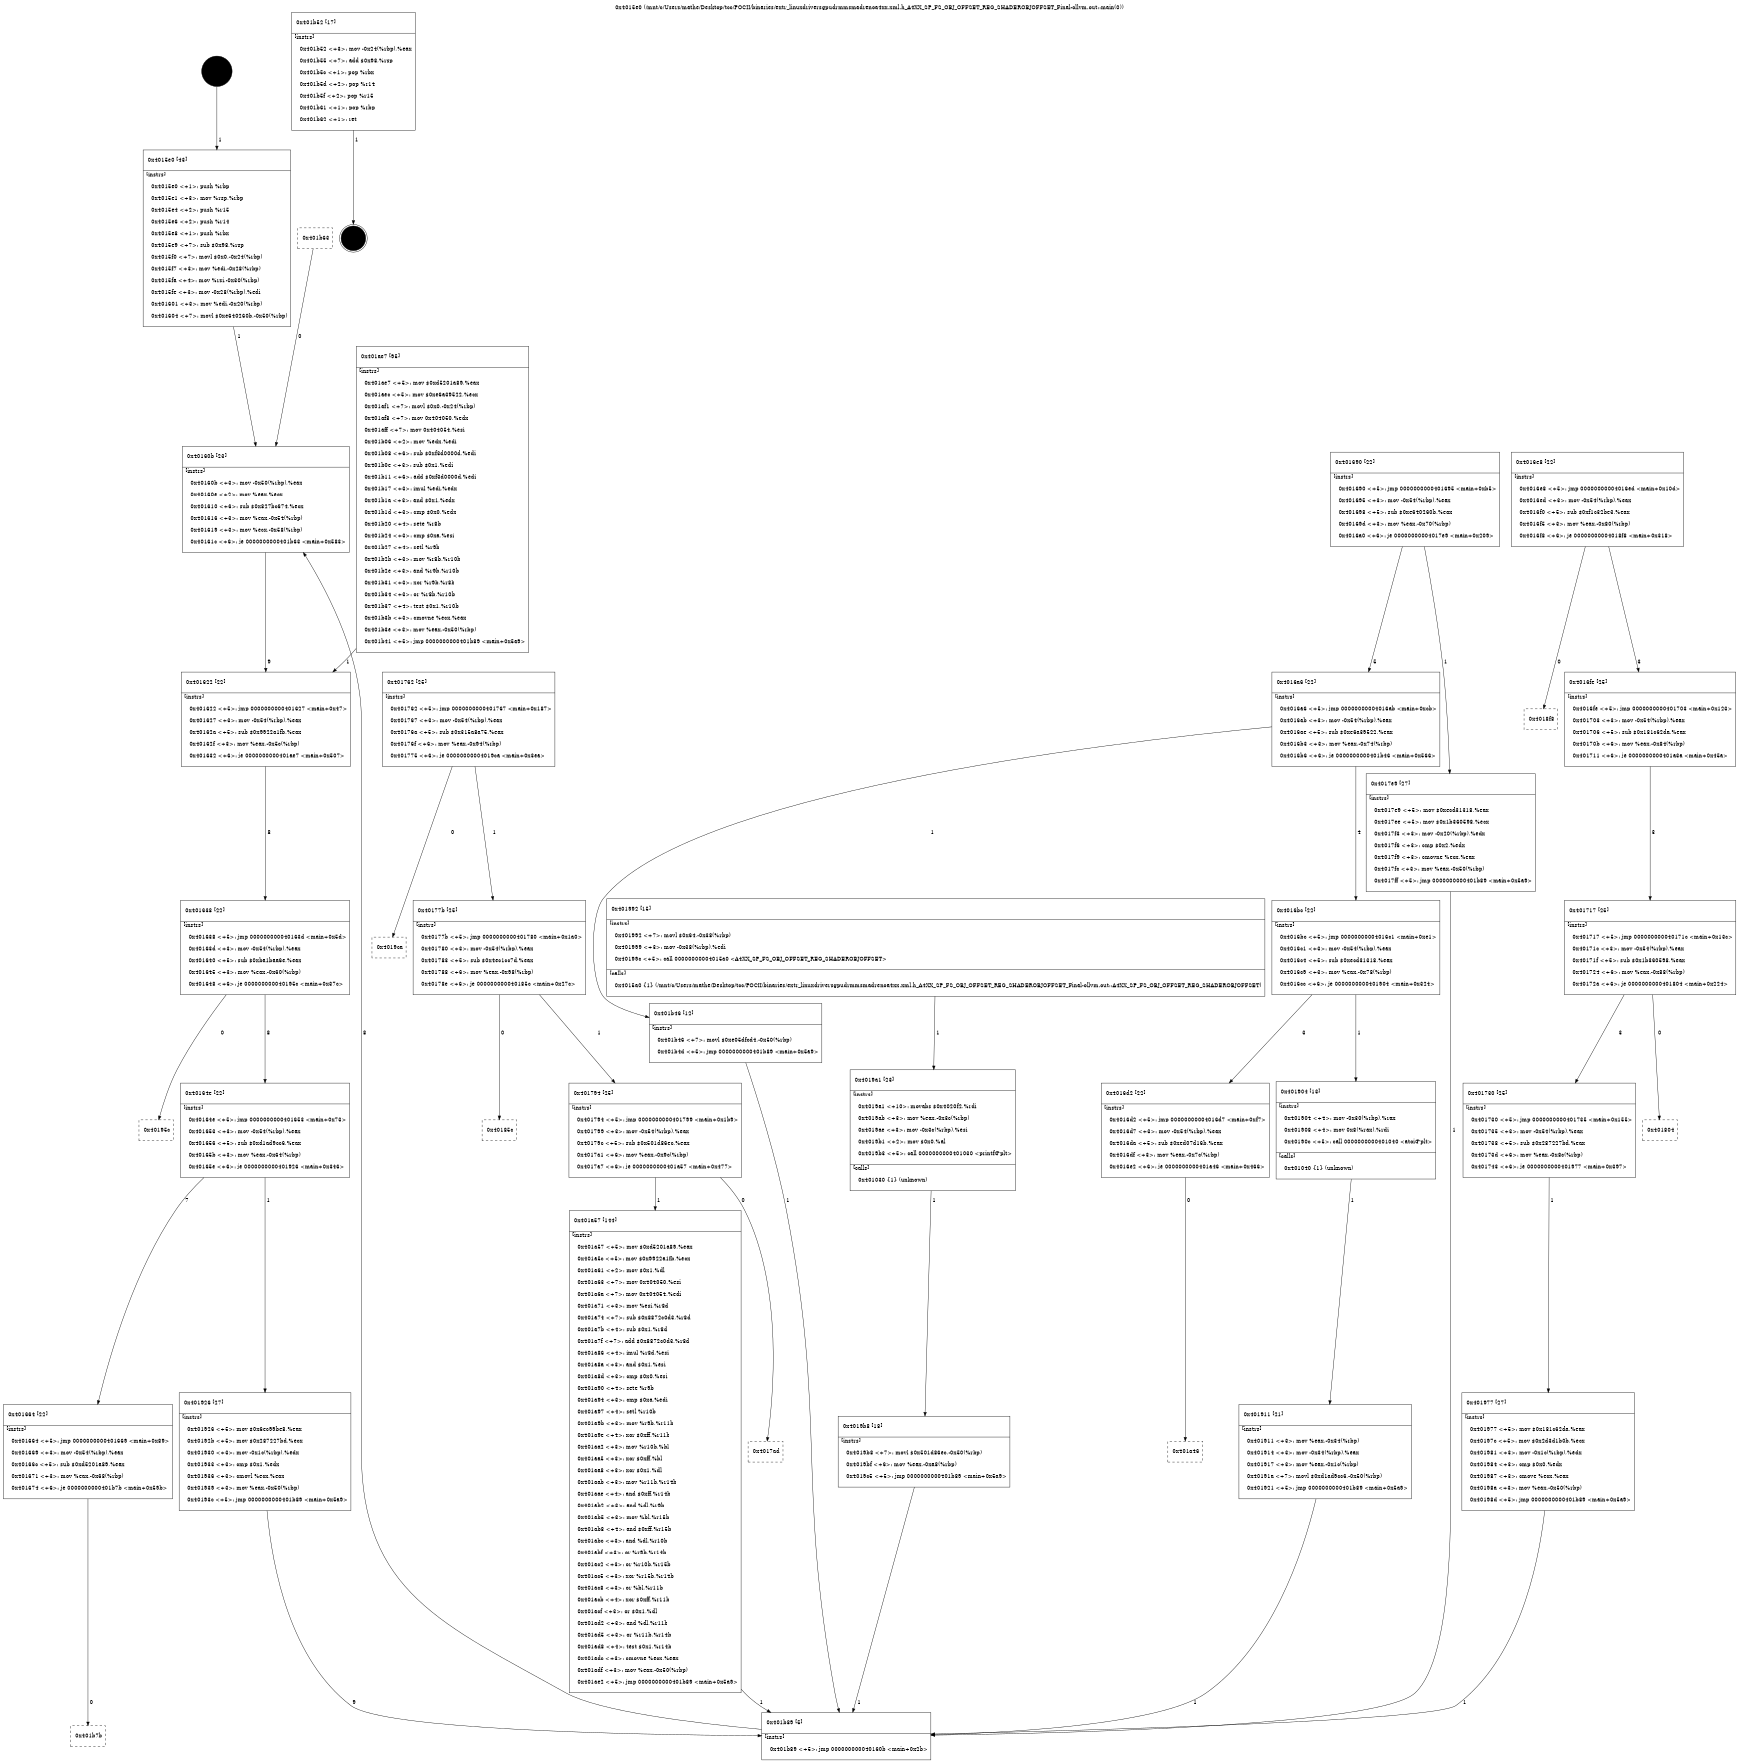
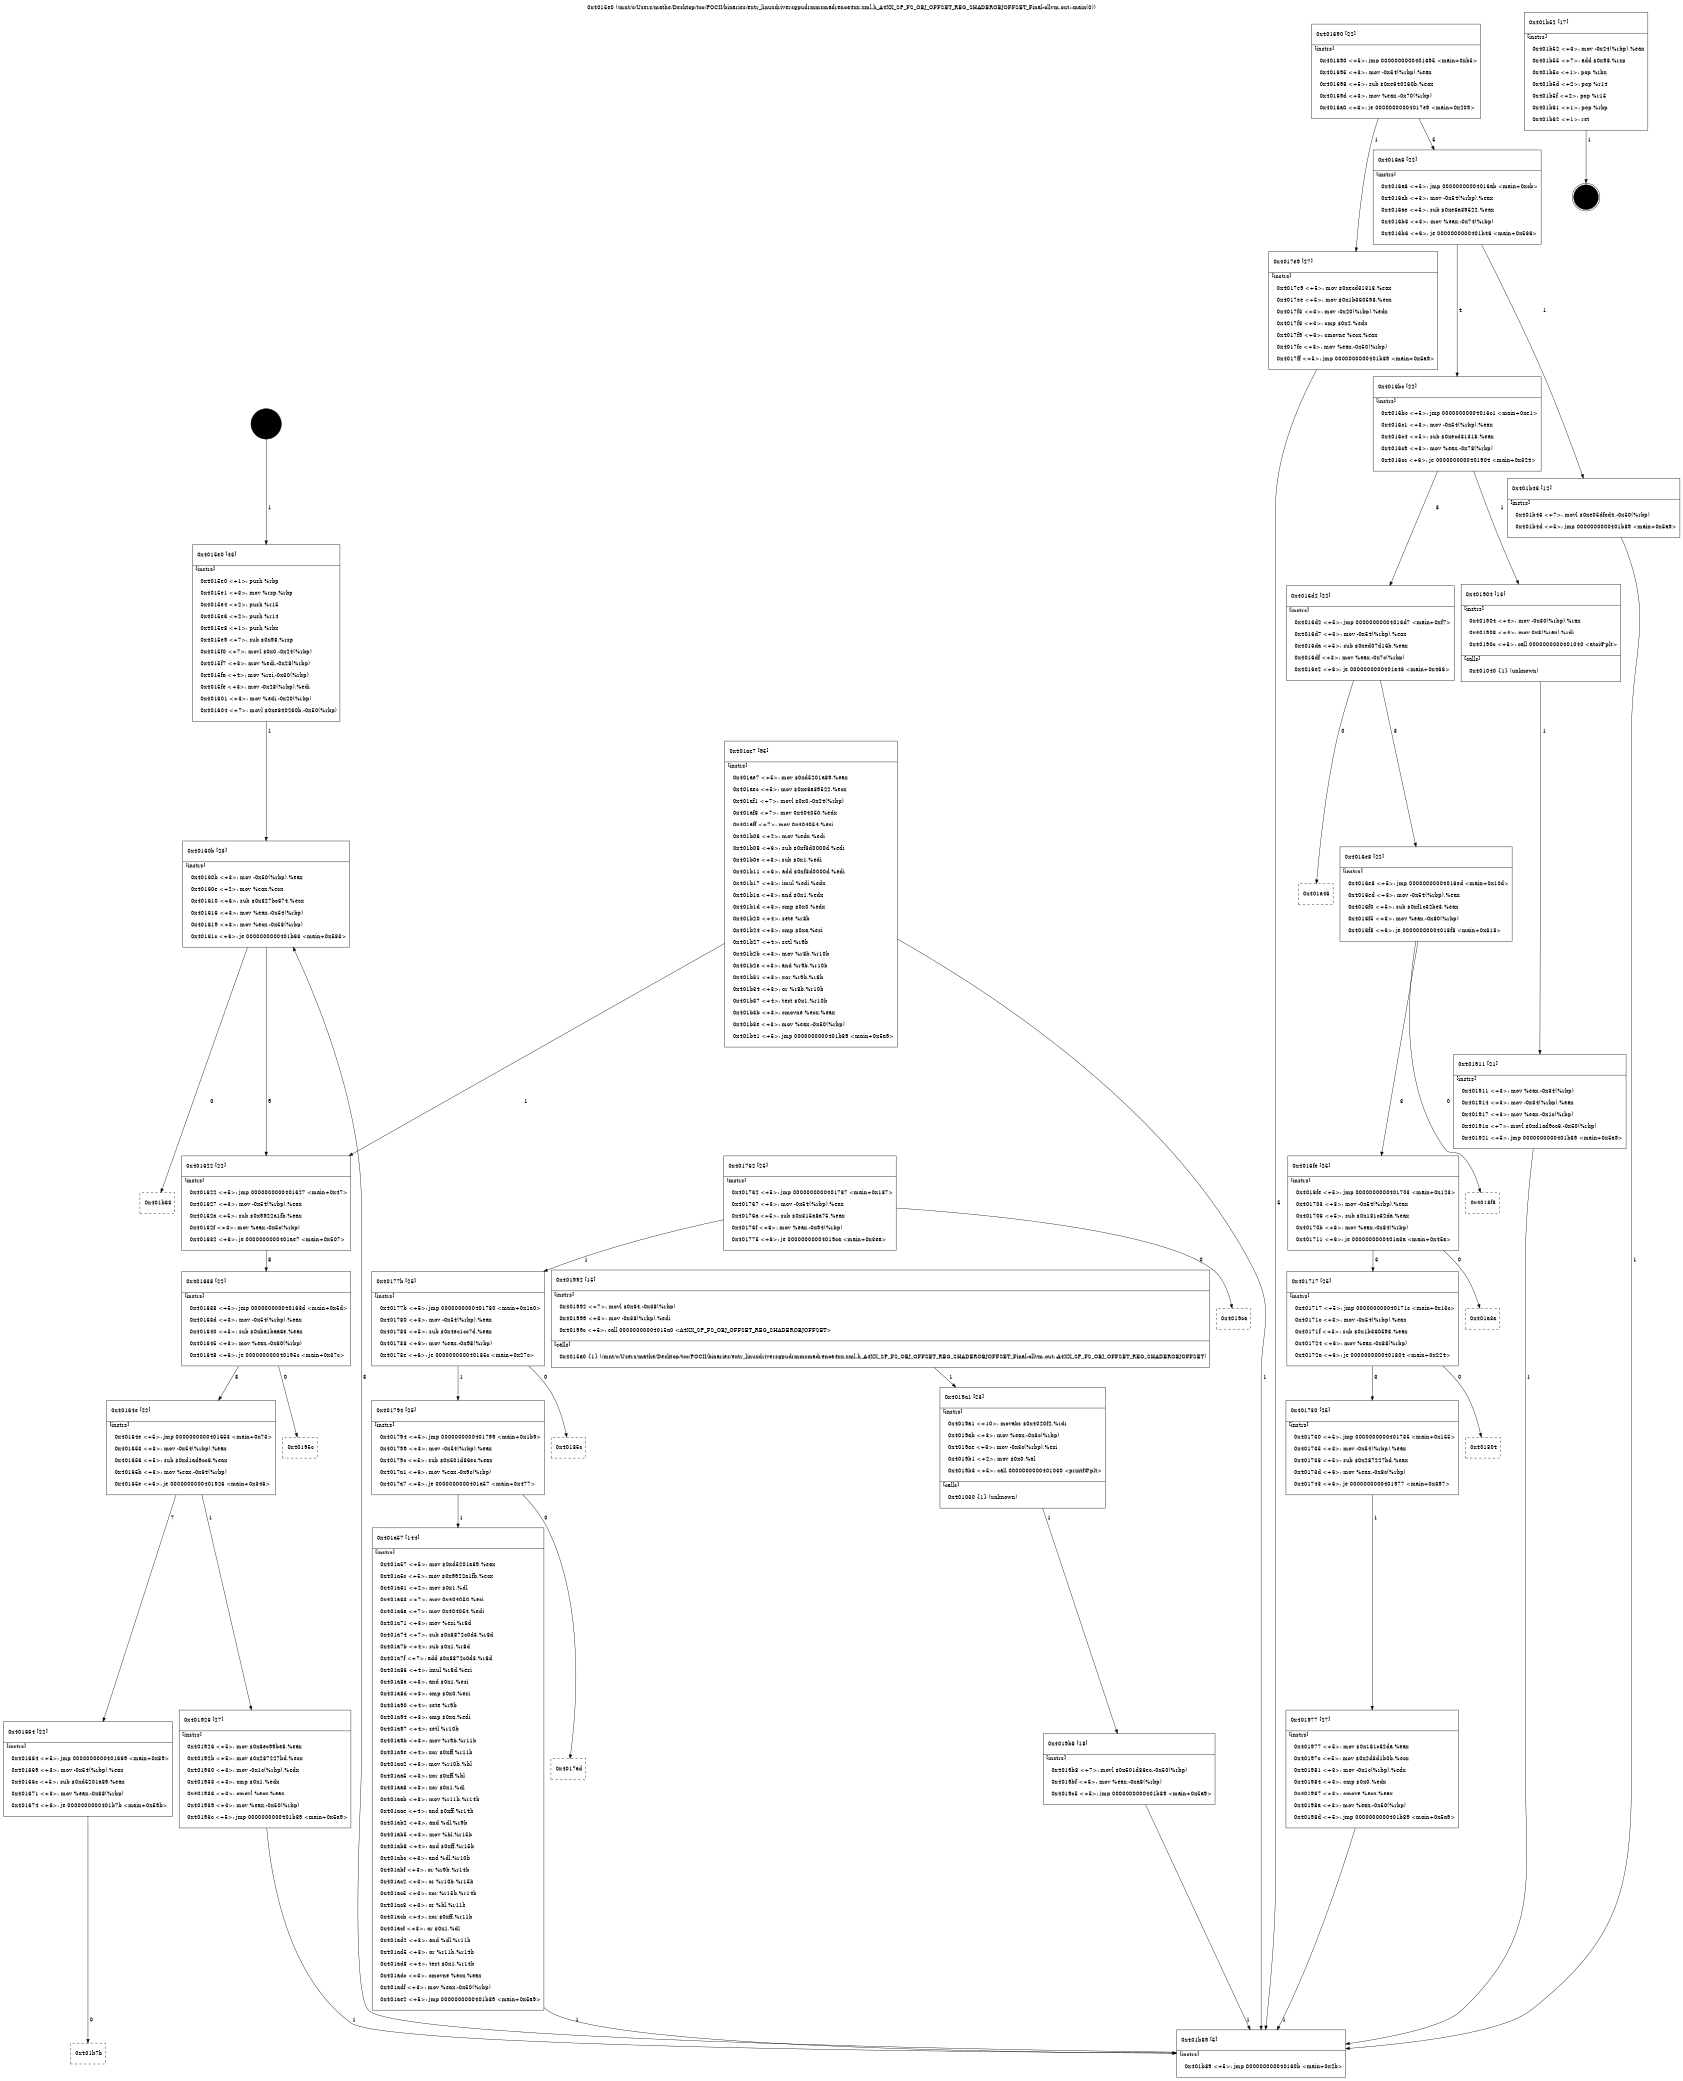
(295, 346) -> (205, 1068)
none -> (1398, 762)
(1453, 1130) -> (1278, 1203)
none -> (1483, 1319)
none -> (1261, 1400)
(353, 1703) -> (353, 2020)
